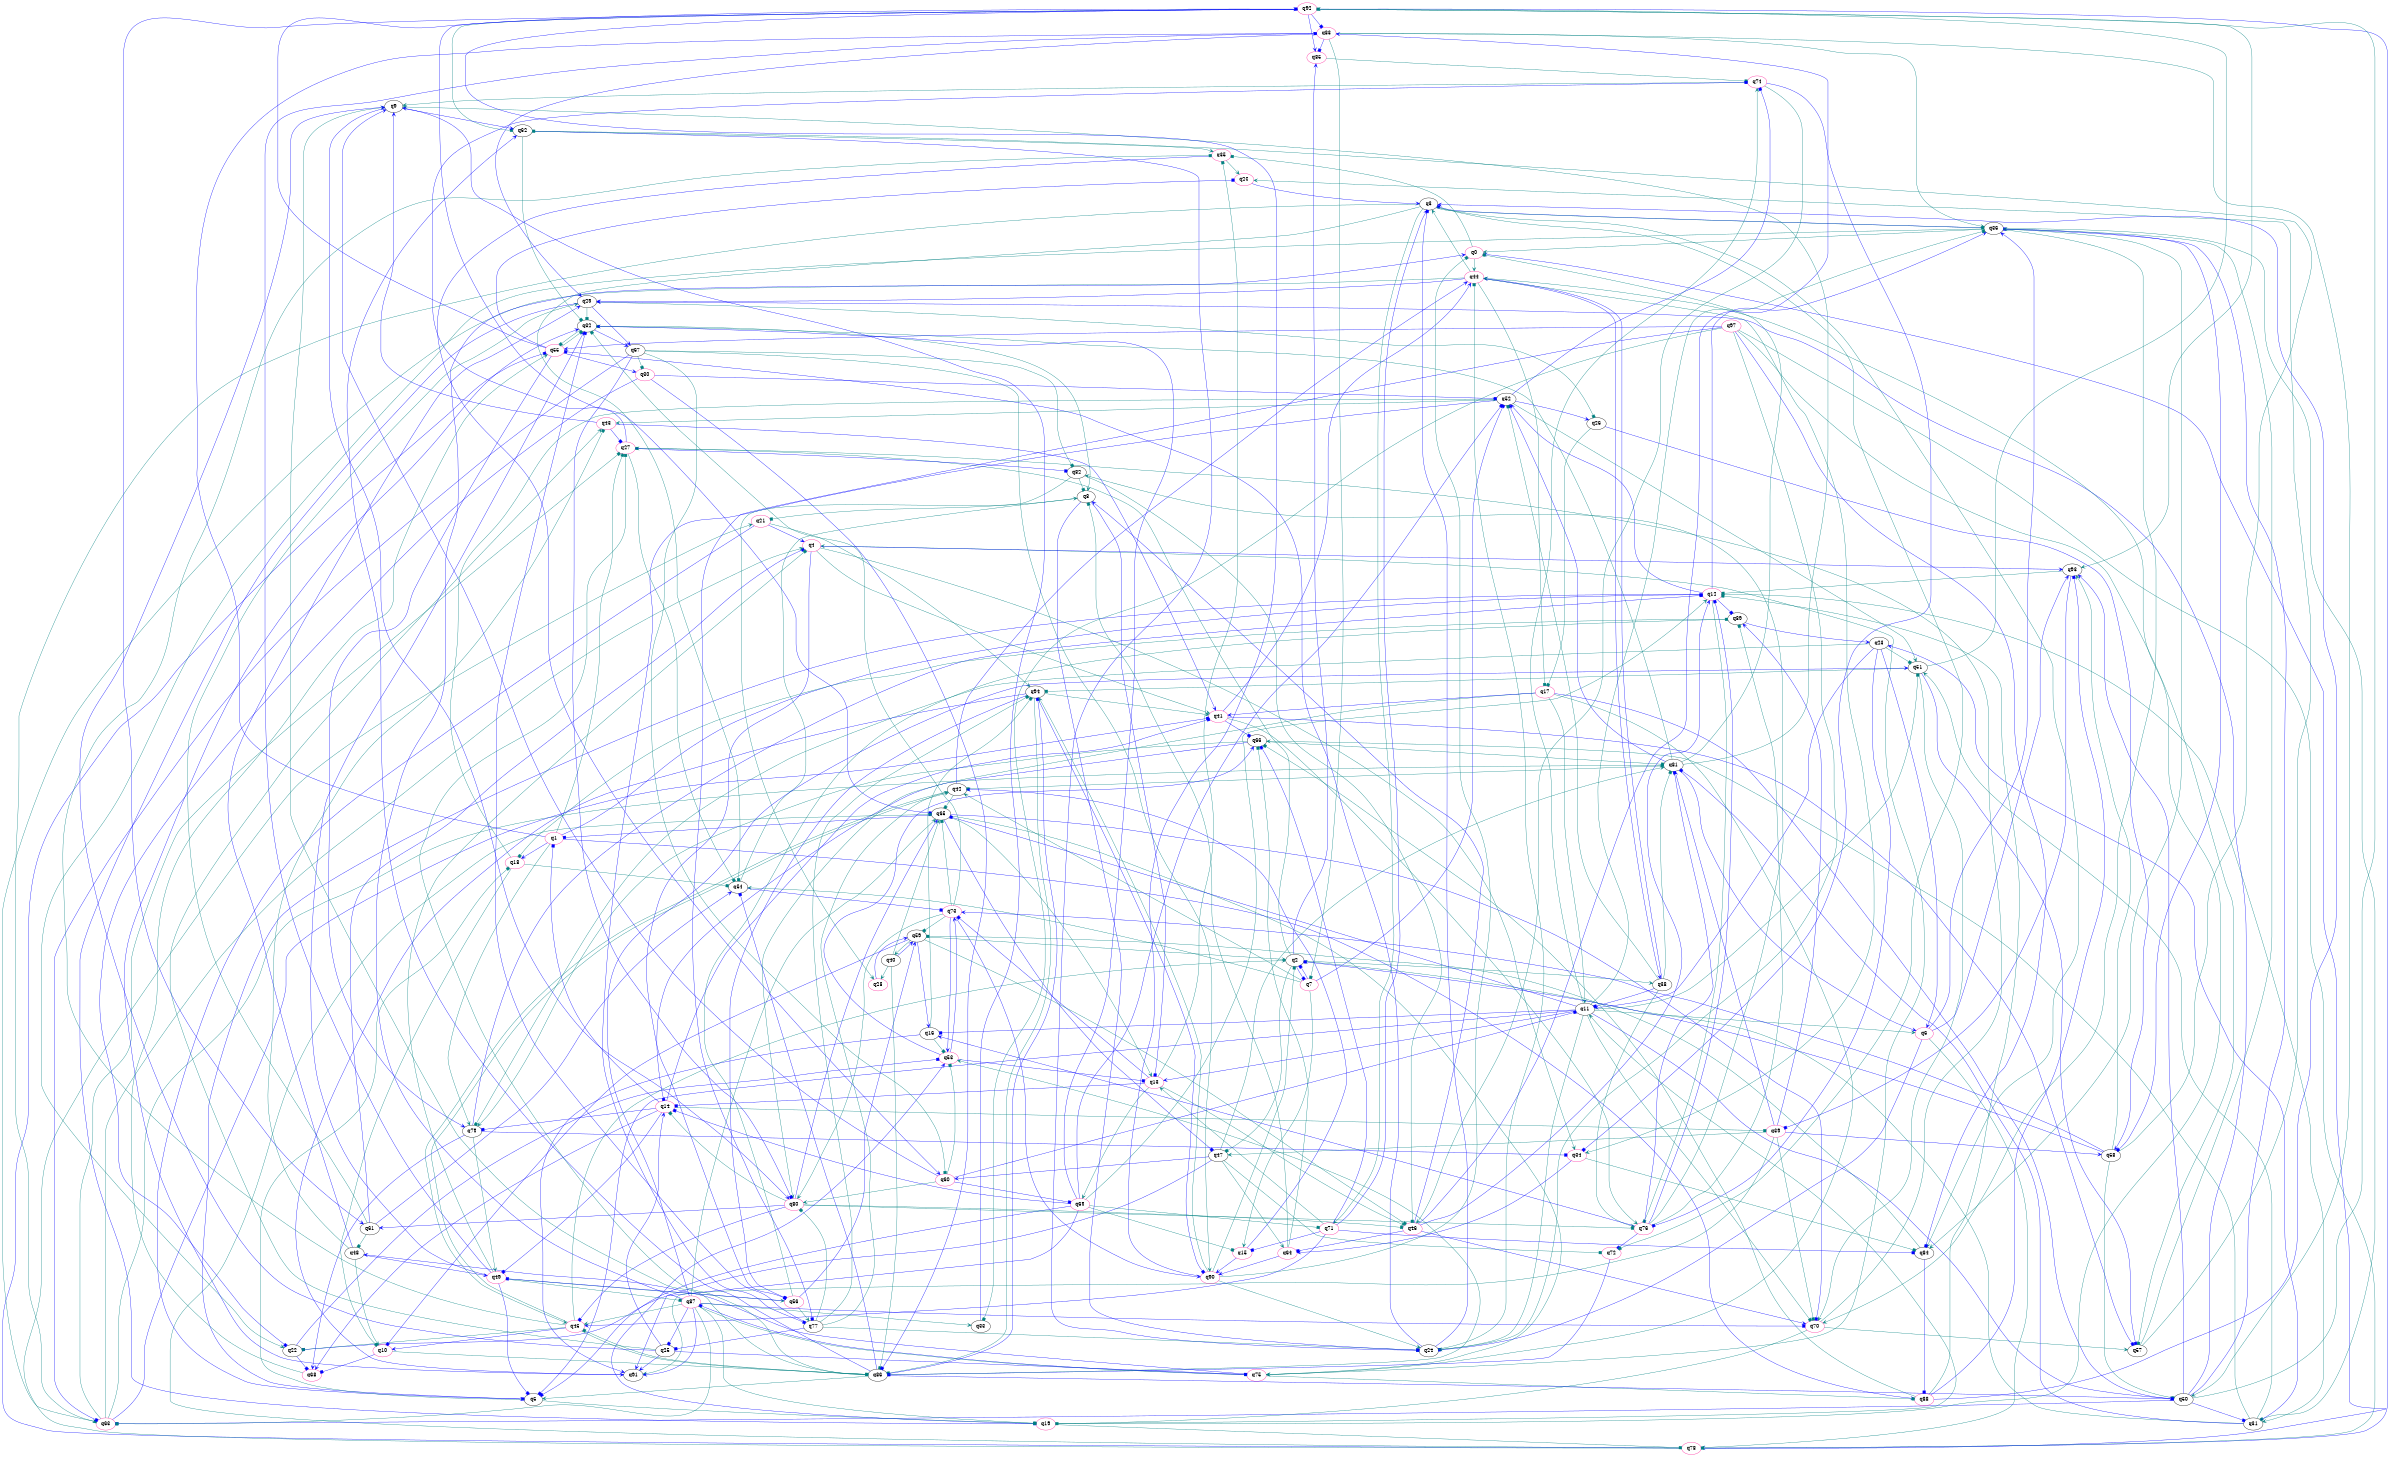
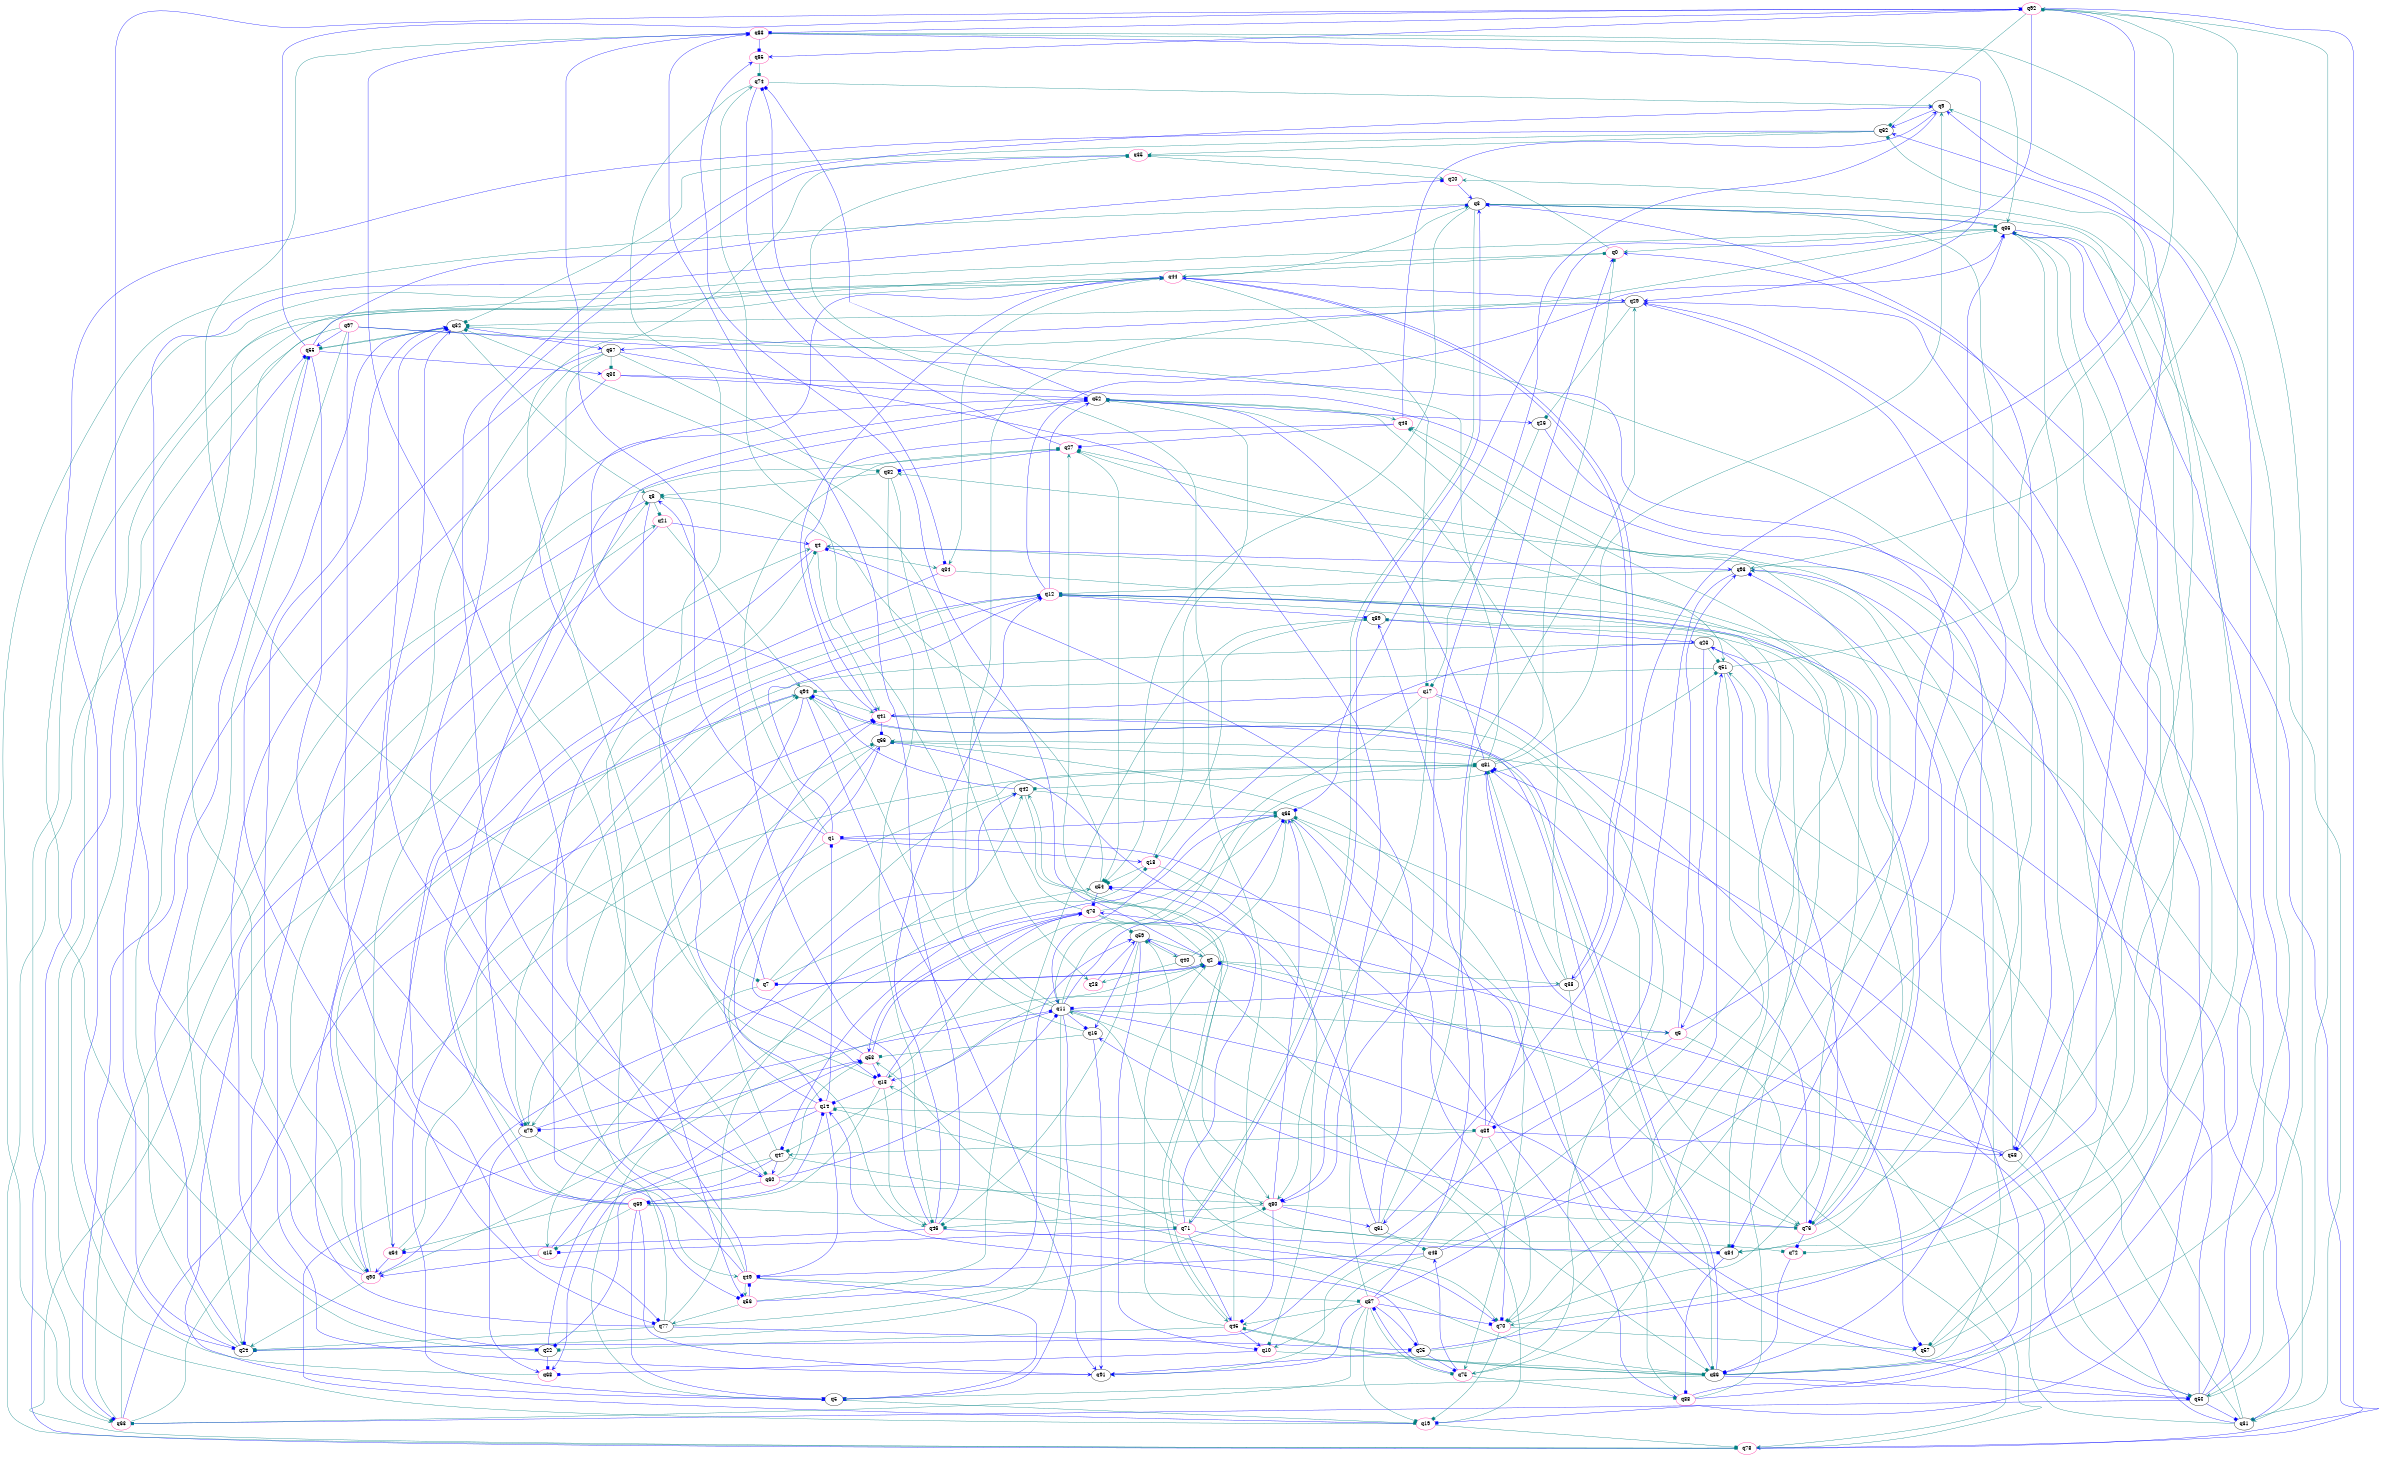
(1023, 1143) -> (791, 1061)
(981, 1326) -> none
